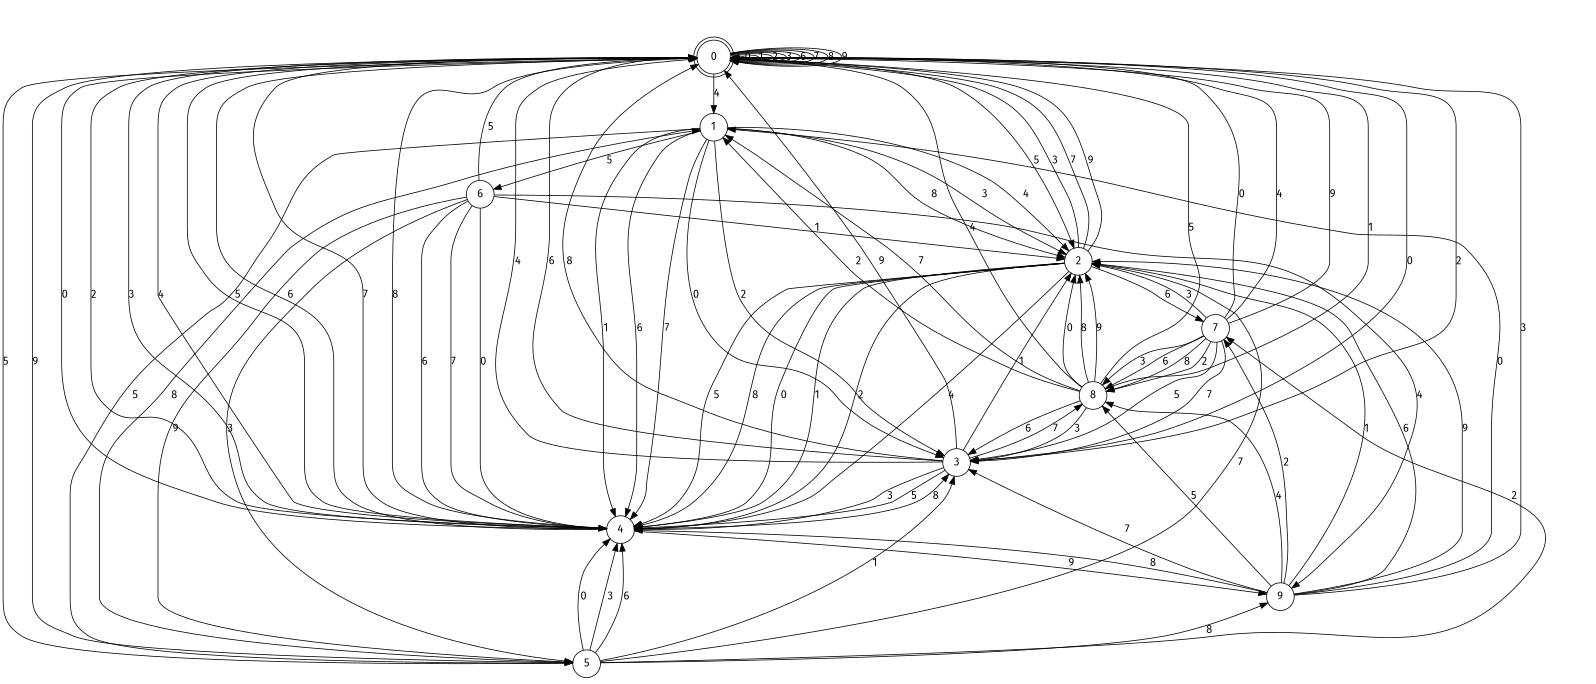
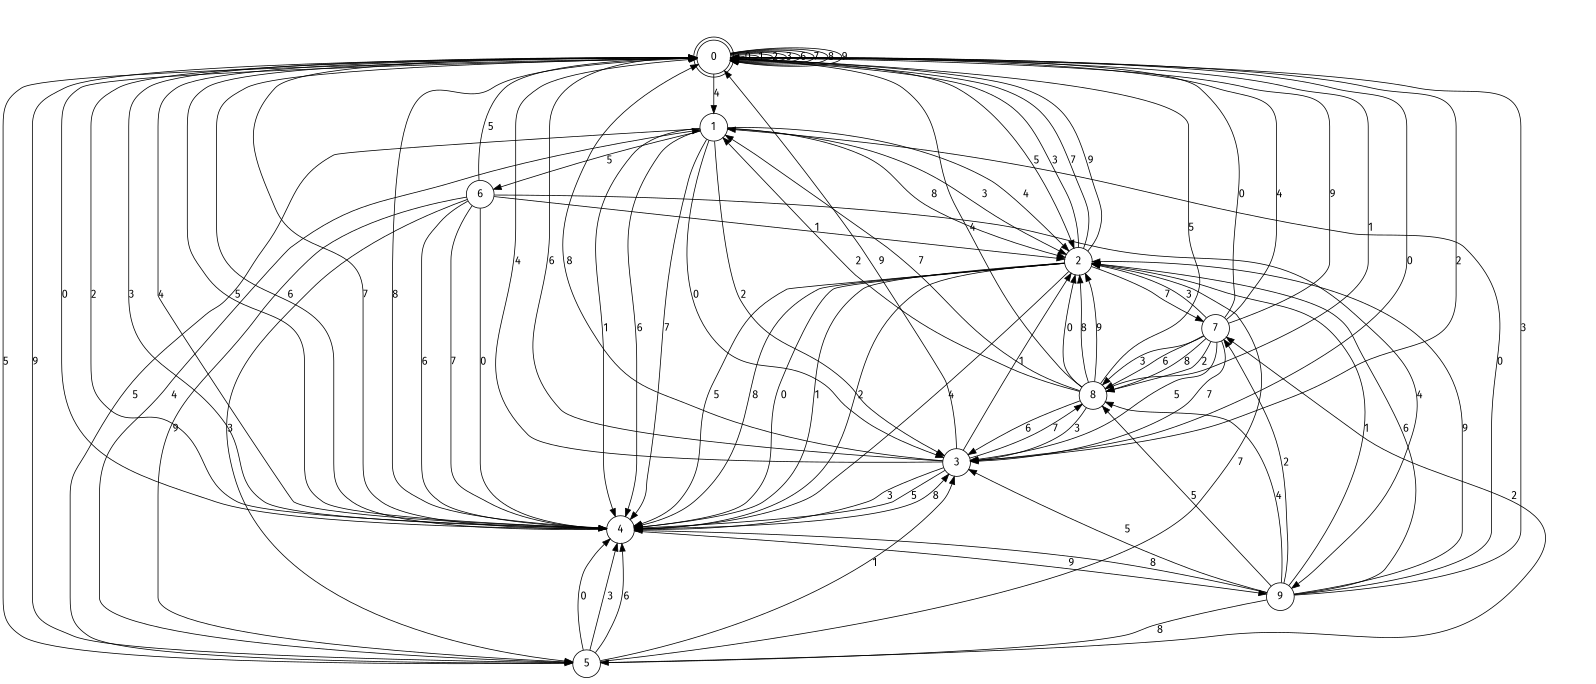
(1168, 295) -> (1168, 295)
(174, 395) -> (174, 395)
(1127, 530) -> (1127, 530)
(933, 654) -> (1089, 640)
